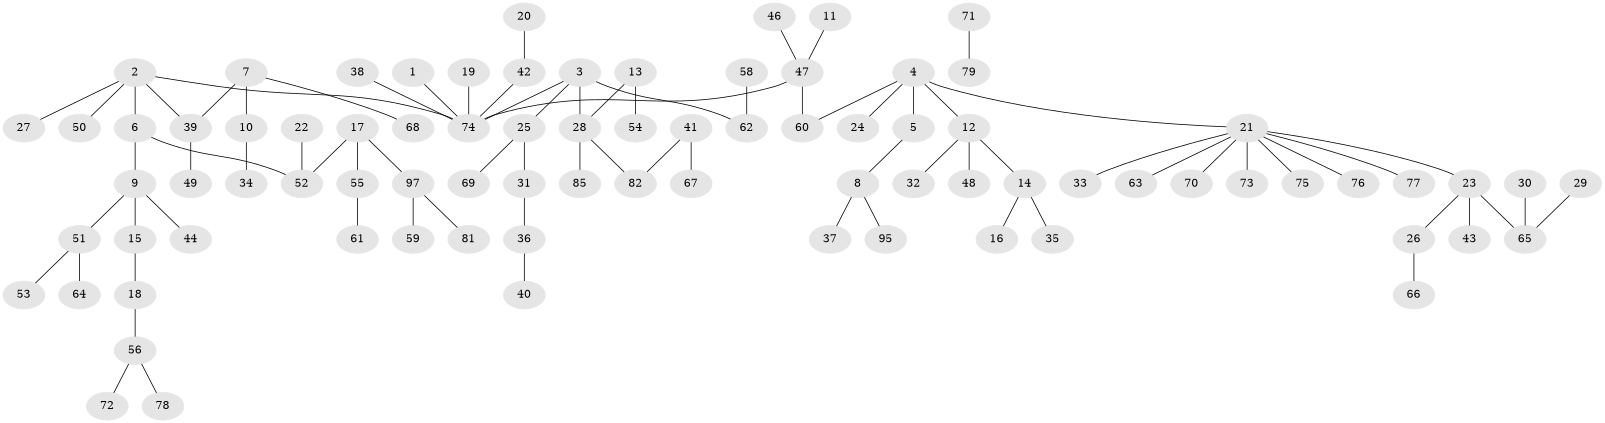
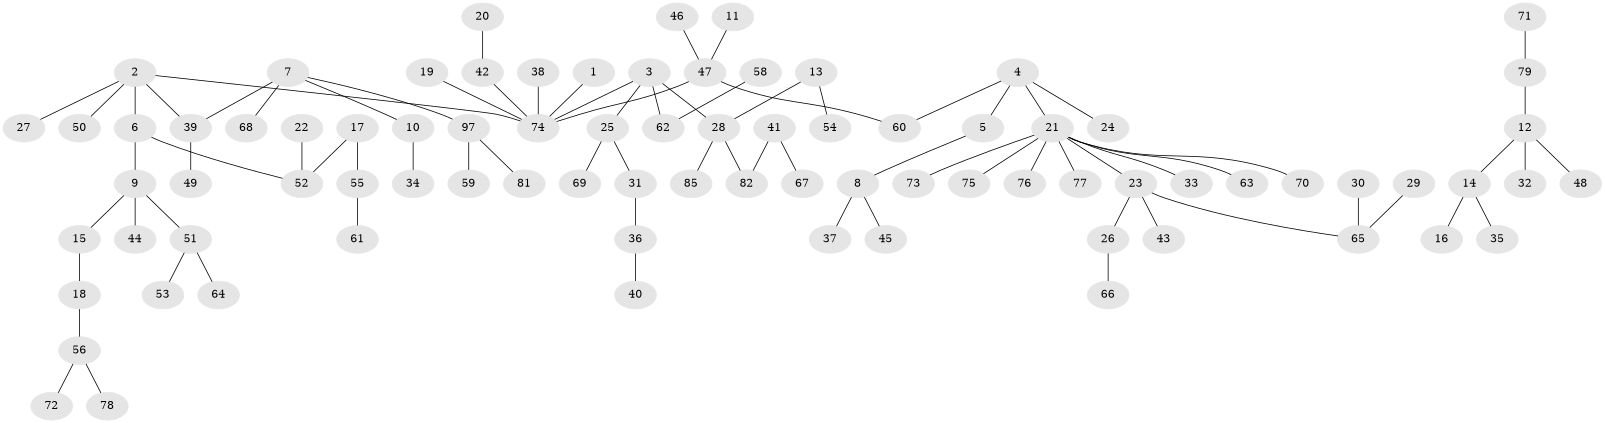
(941, 100) -> (1525, 100)
(385, 156) -> (381, 95)
(886, 239) -> (886, 239)
